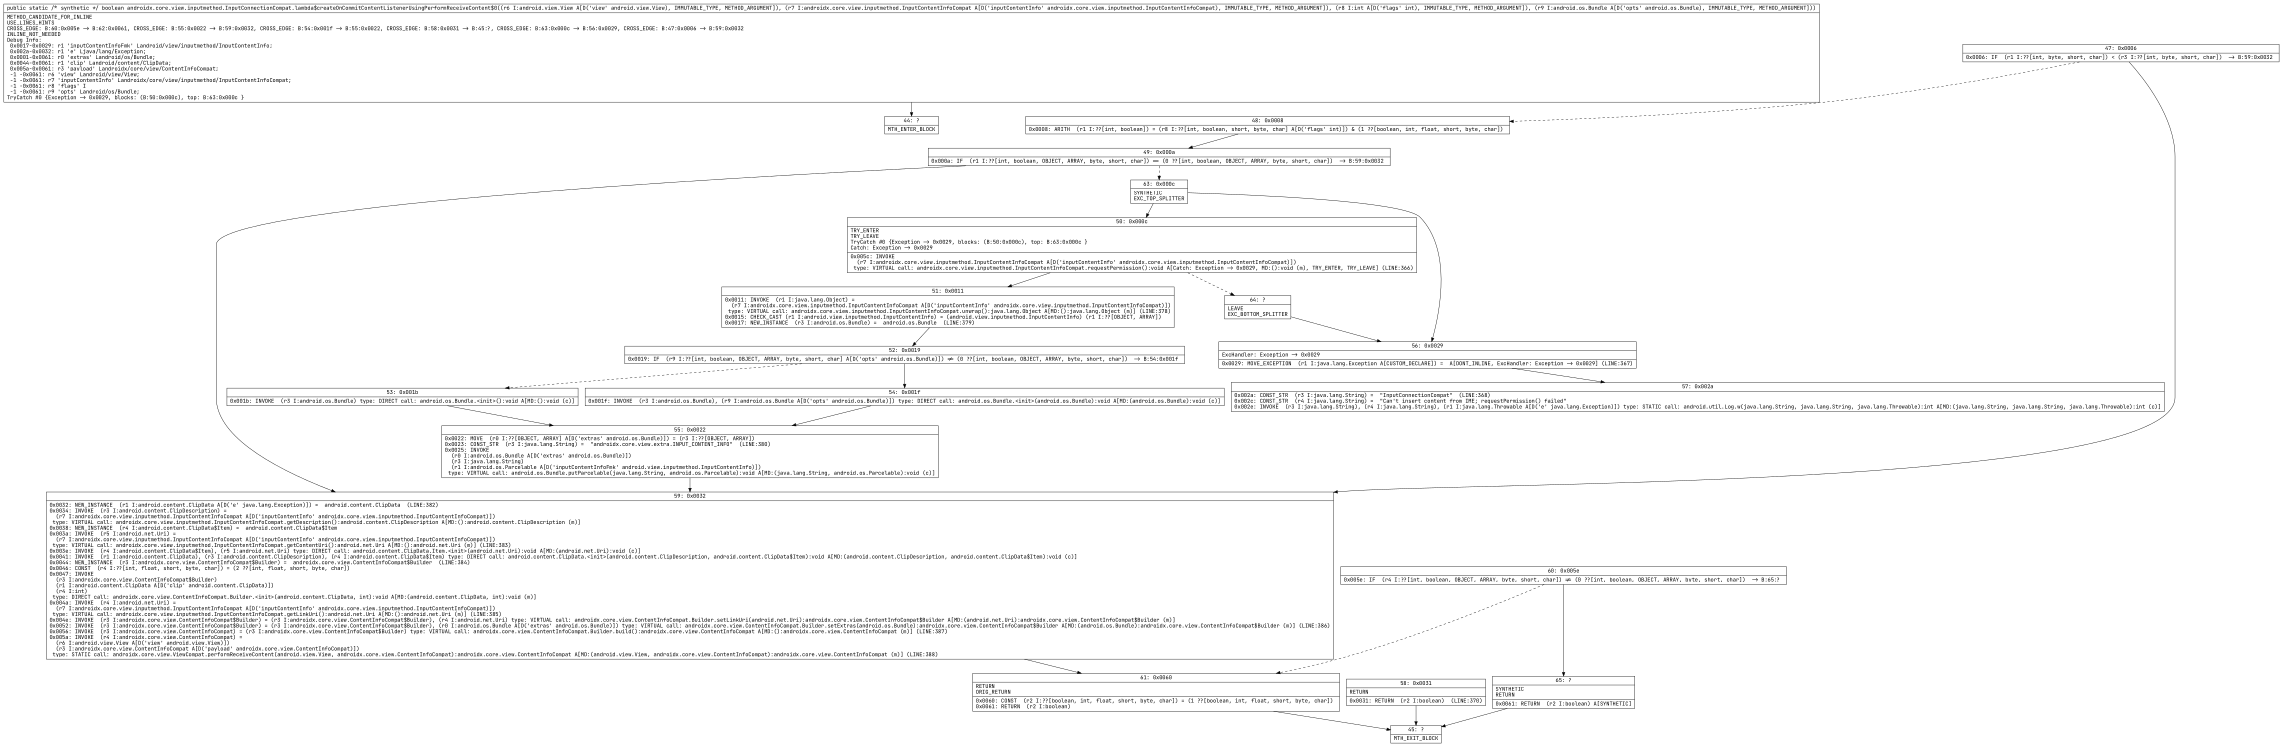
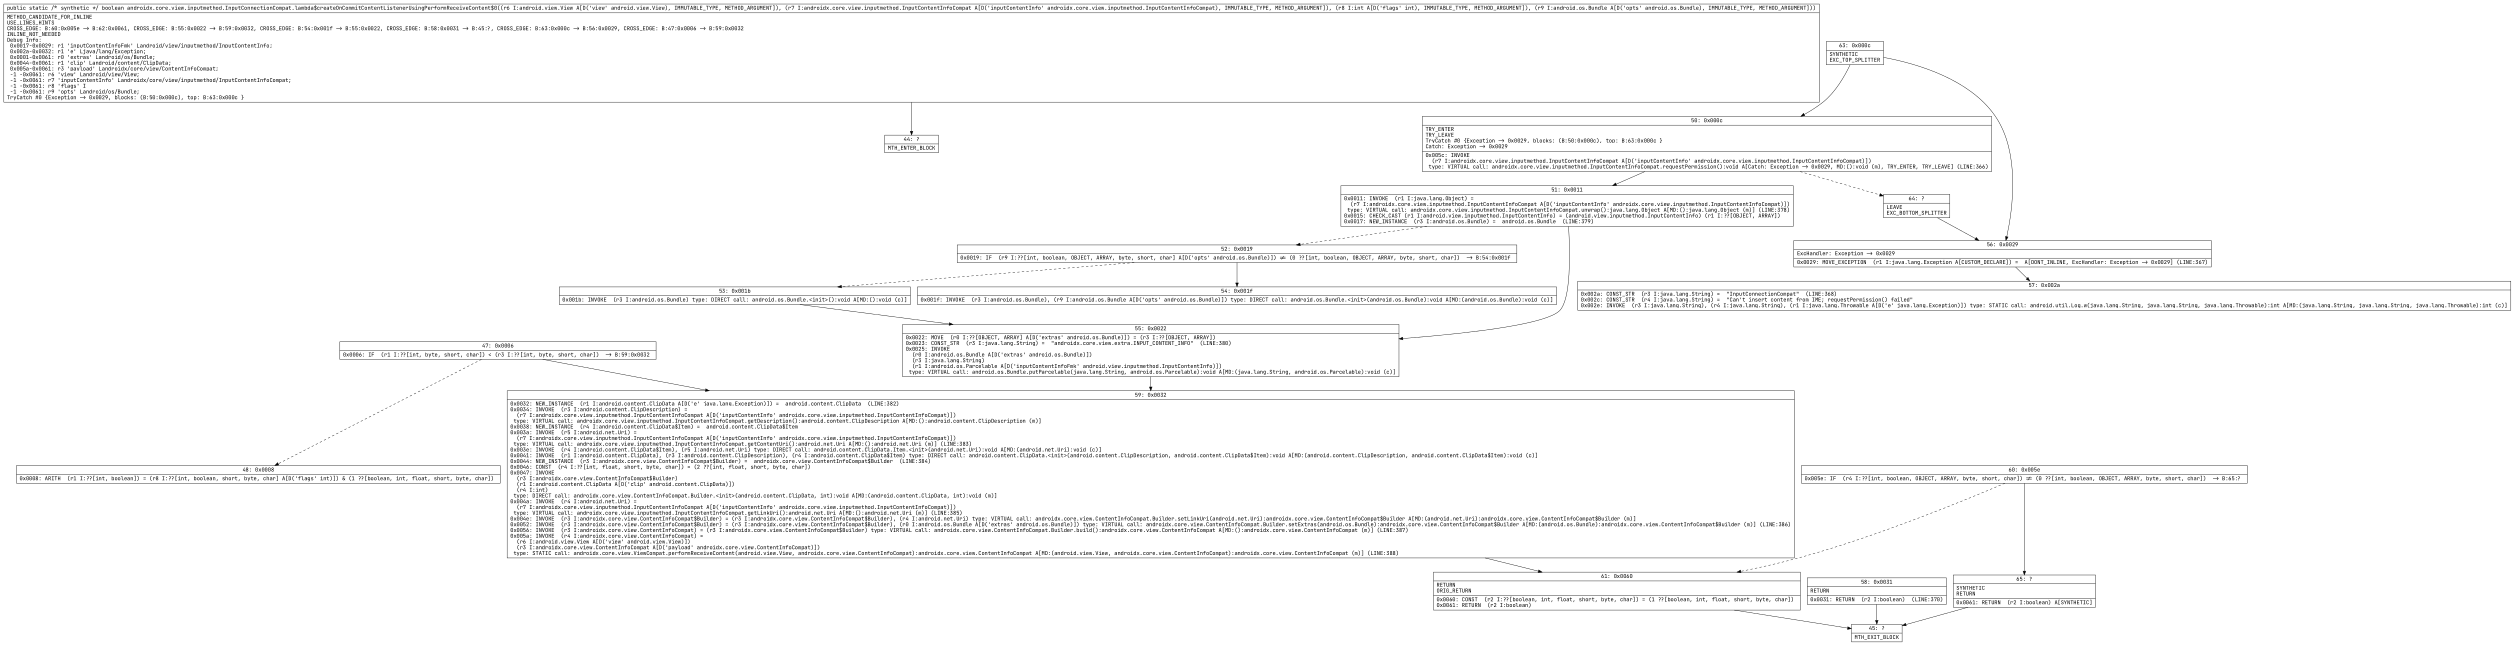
(1159, 157) -> none
(922, 335) -> (1364, 235)
(834, 415) -> (1525, 323)
